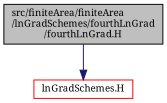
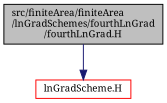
(83, 89) -> (83, 89)
